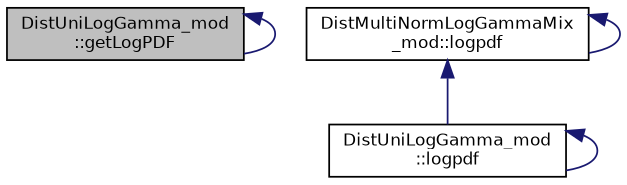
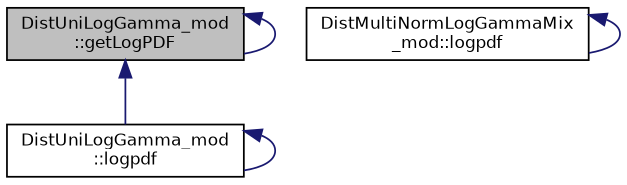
(448, 101) -> (125, 101)
